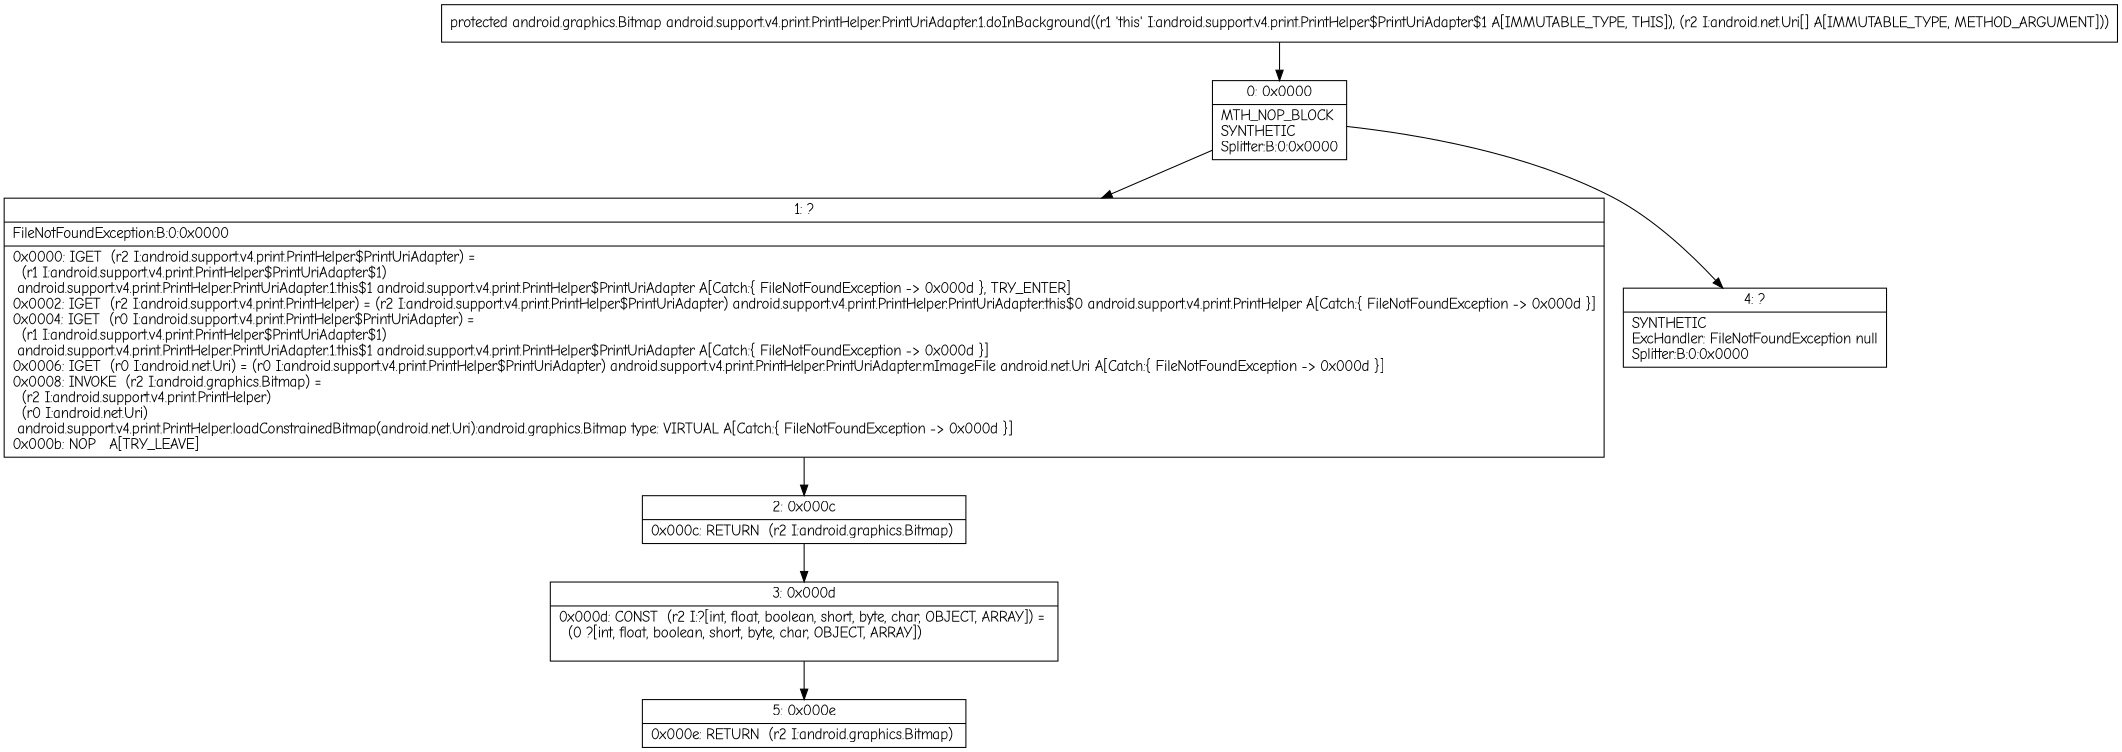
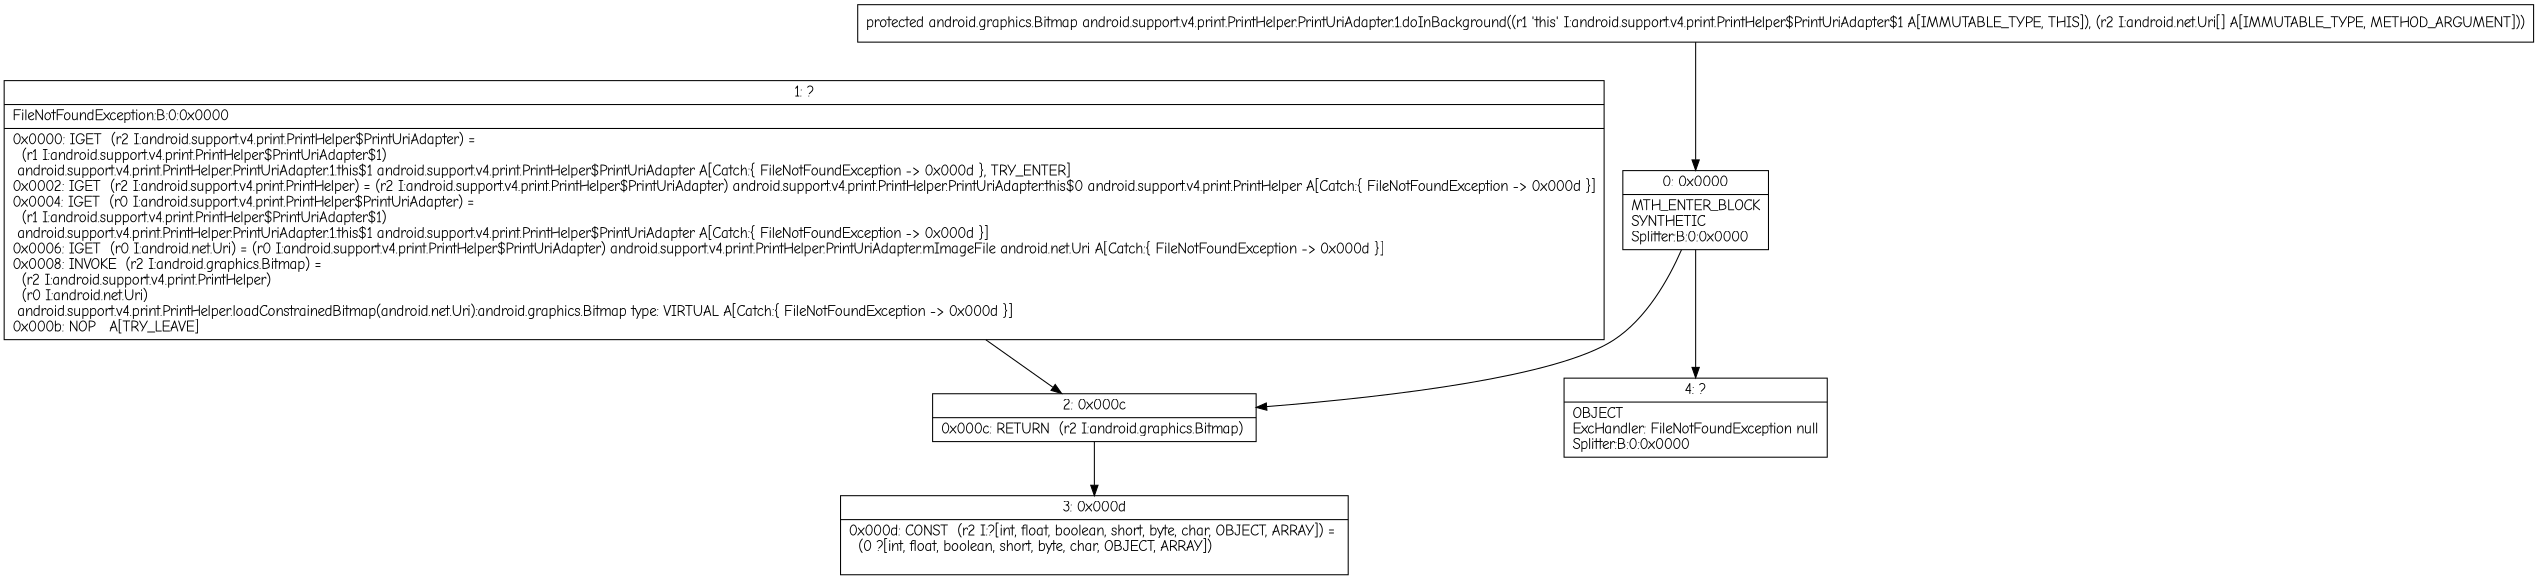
(1277, 116) -> (1696, 206)
(1162, 172) -> (1500, 377)
(1669, 324) -> (1598, 414)
(804, 724) -> none
